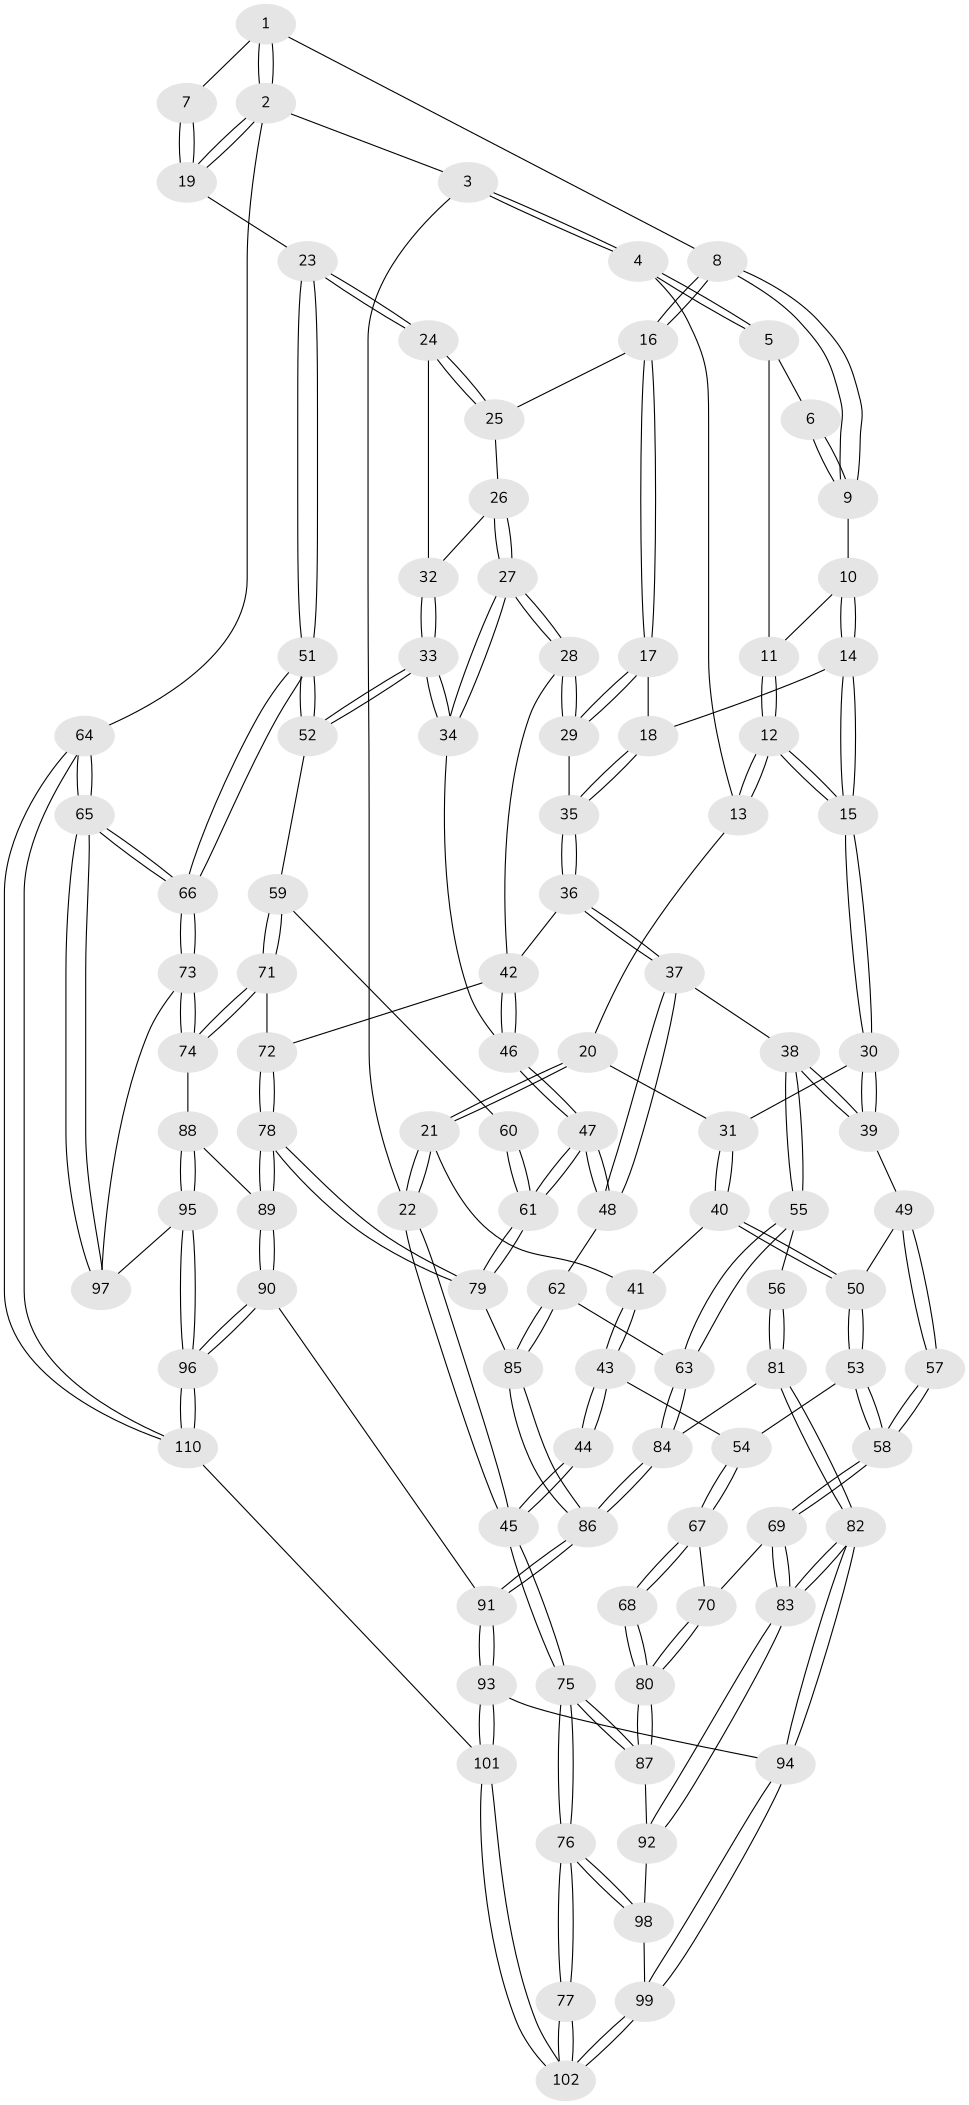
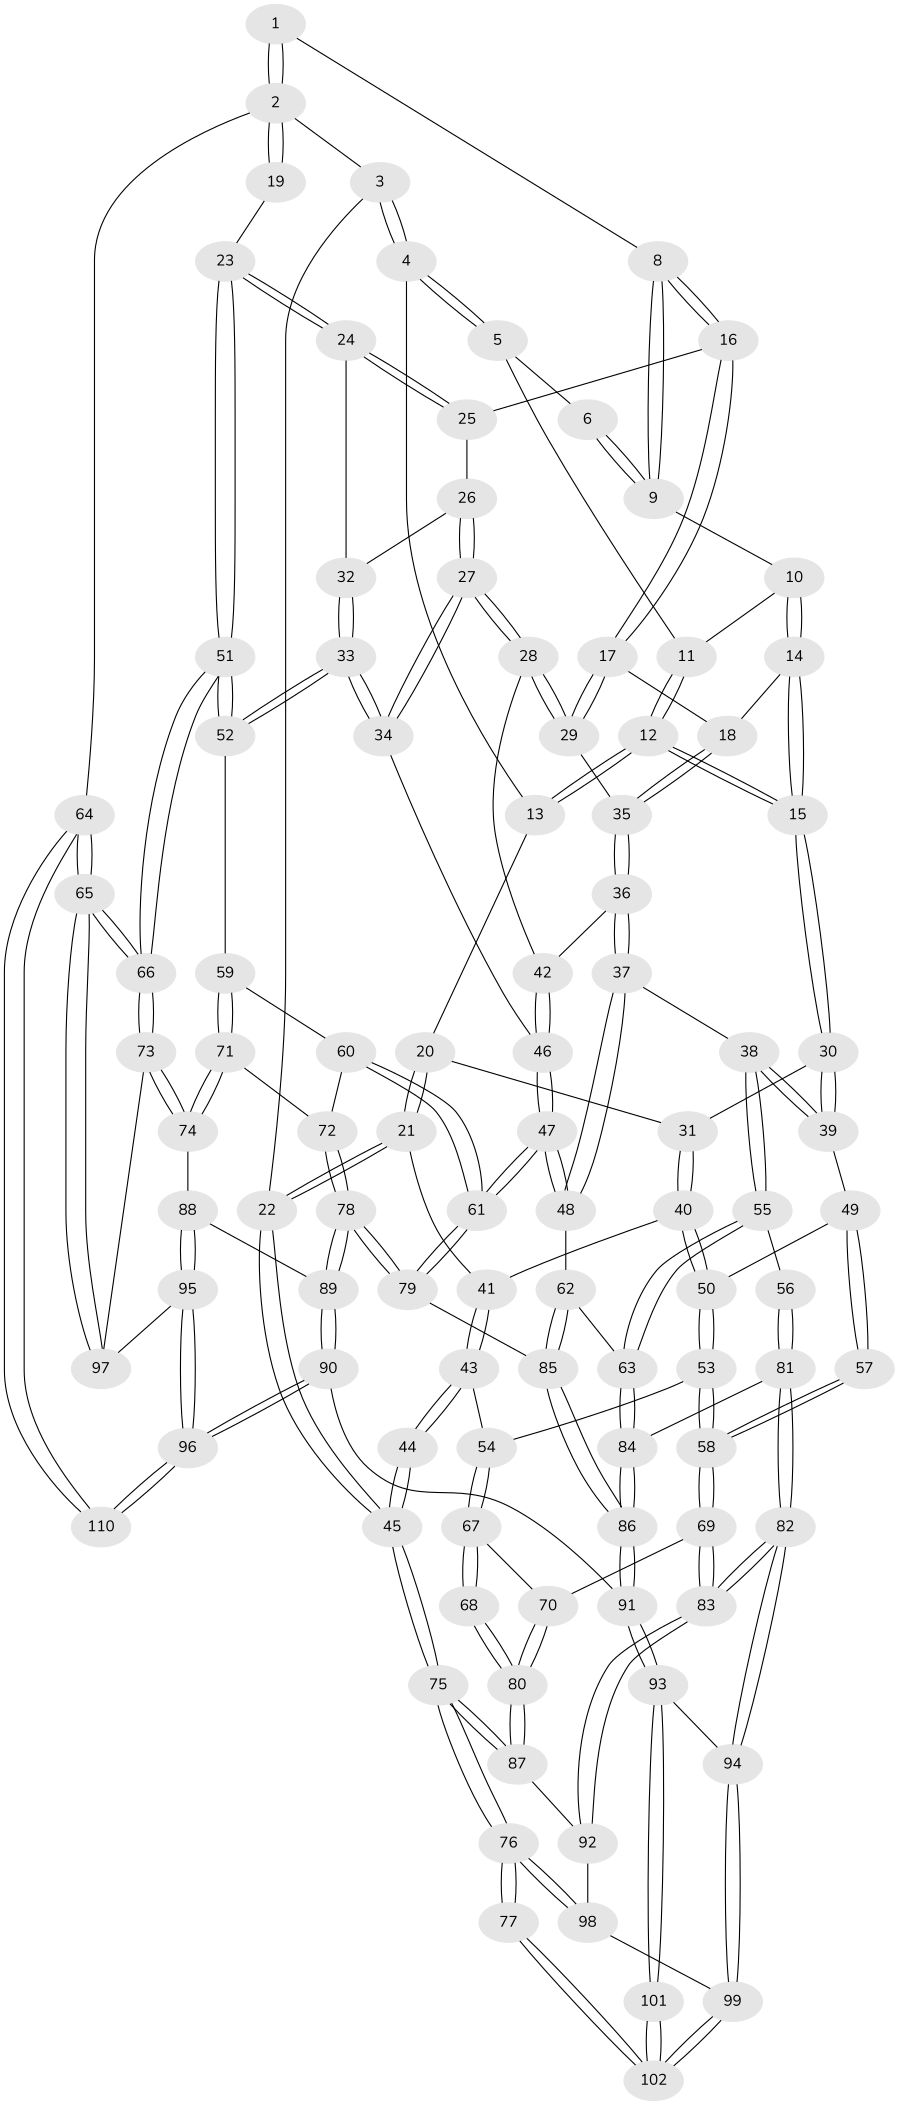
(187, 103) -> none
(383, 1014) -> (337, 1092)
(337, 1606) -> none
